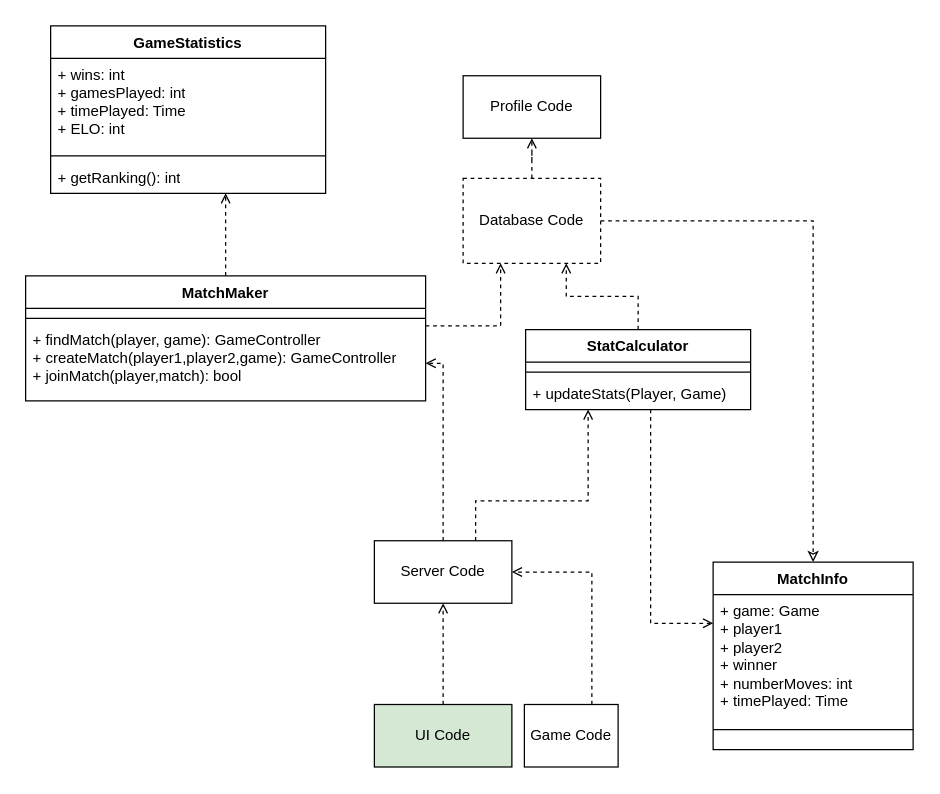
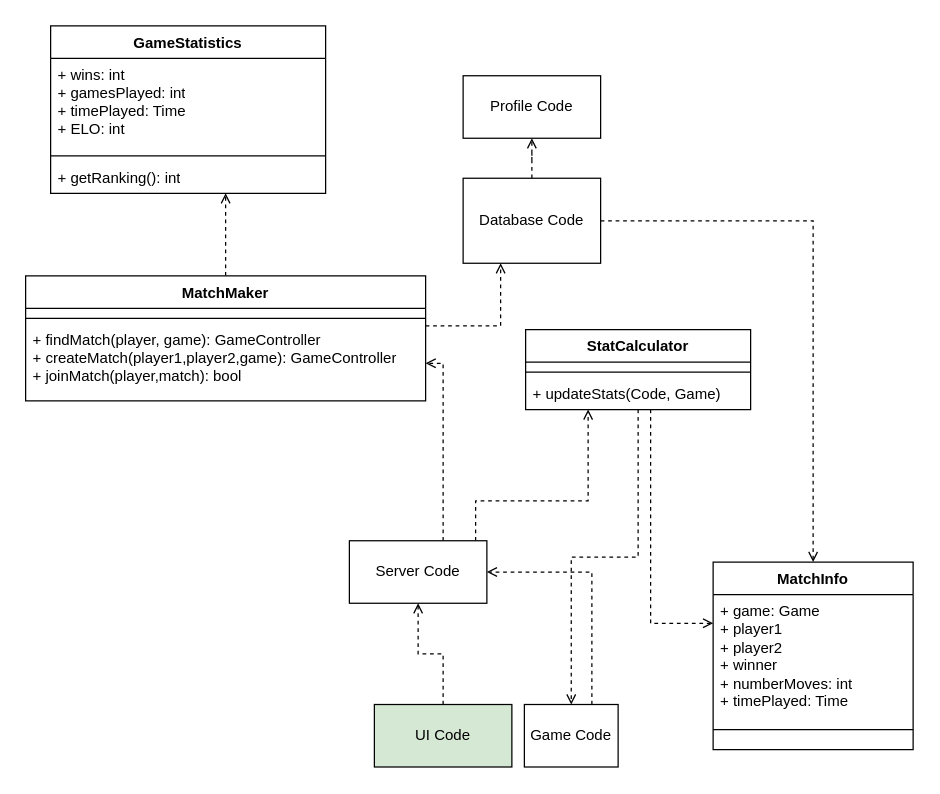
(532, 221) -> (532, 221)
(604, 296) -> (605, 557)
(639, 395) -> (632, 395)
(813, 552) -> (813, 554)
(443, 572) -> (418, 572)
